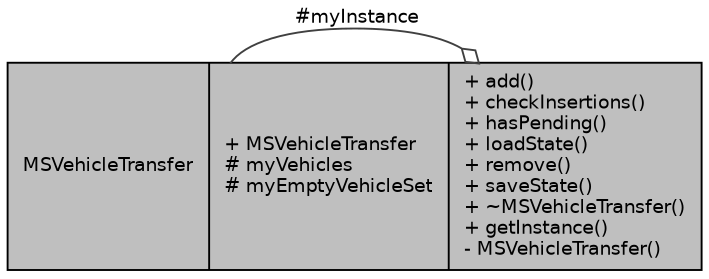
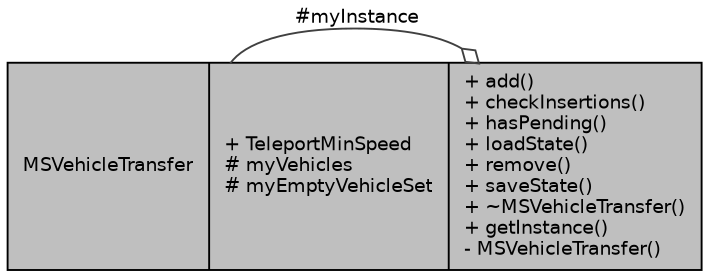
(320, 145) -> (318, 145)
